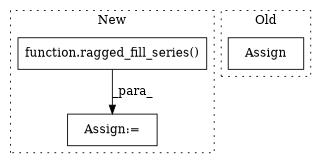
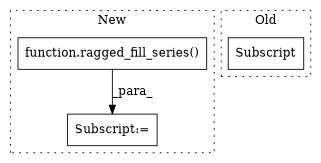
(266, 54) -> (266, 54)
(112, 130) -> (112, 130)
